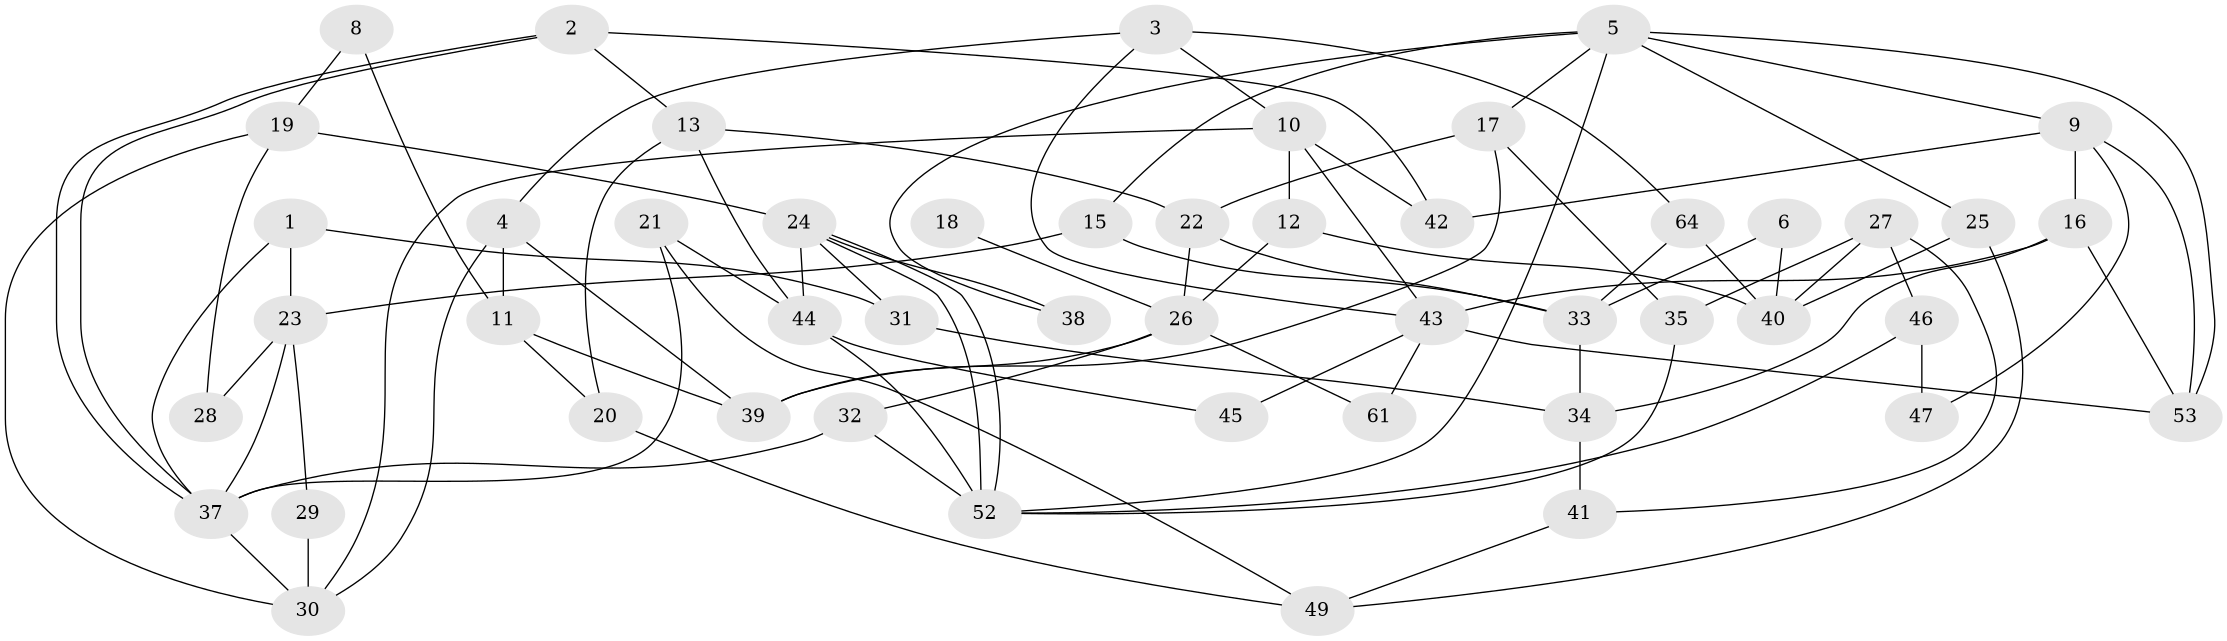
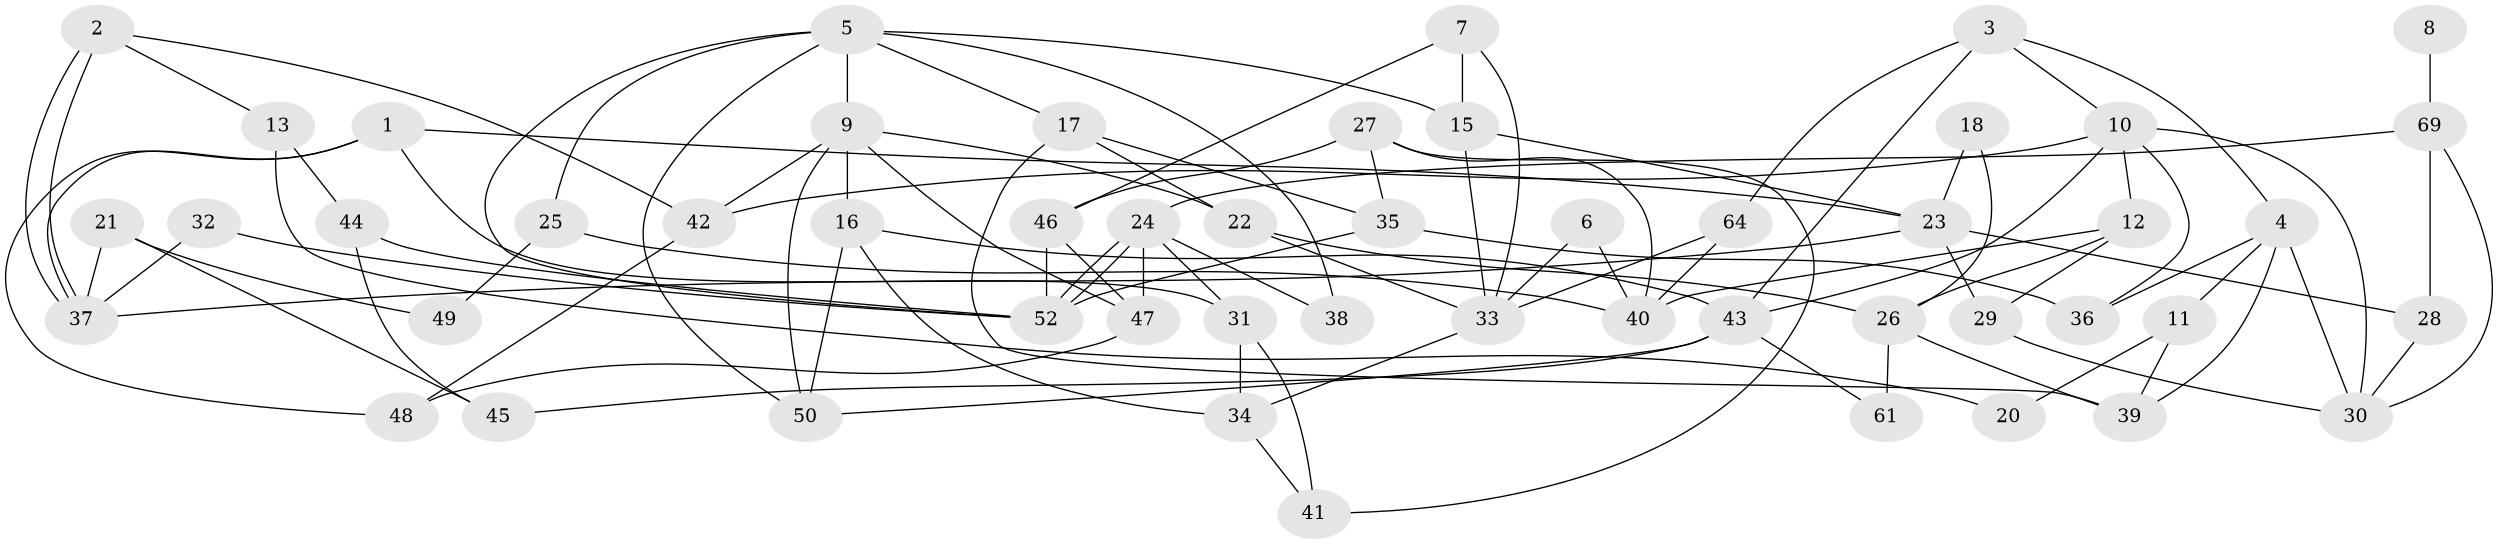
none -> (1462, 30)
(283, 127) -> (2430, 127)
(936, 154) -> (992, 150)
none -> (1954, 175)
(420, 180) -> none
(802, 262) -> (1143, 272)
none -> (2060, 272)
(746, 283) -> (303, 320)
none -> (2083, 320)
(985, 384) -> none
none -> (402, 417)
(2186, 417) -> (806, 417)
(952, 542) -> none
(260, 562) -> (2393, 369)
(1449, 562) -> (1296, 412)
